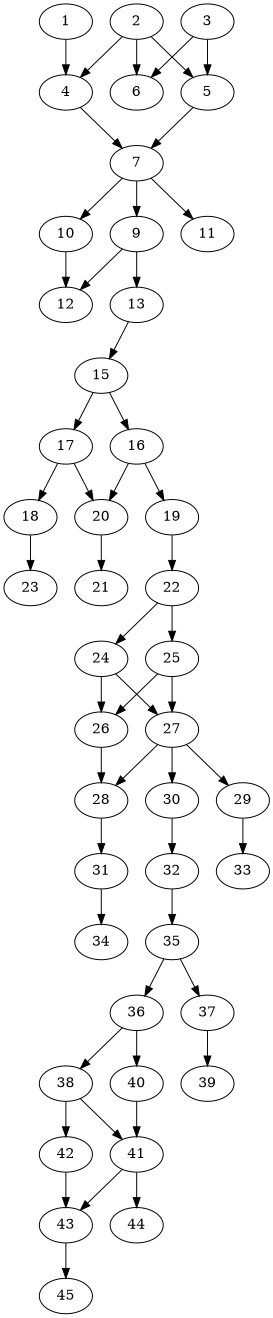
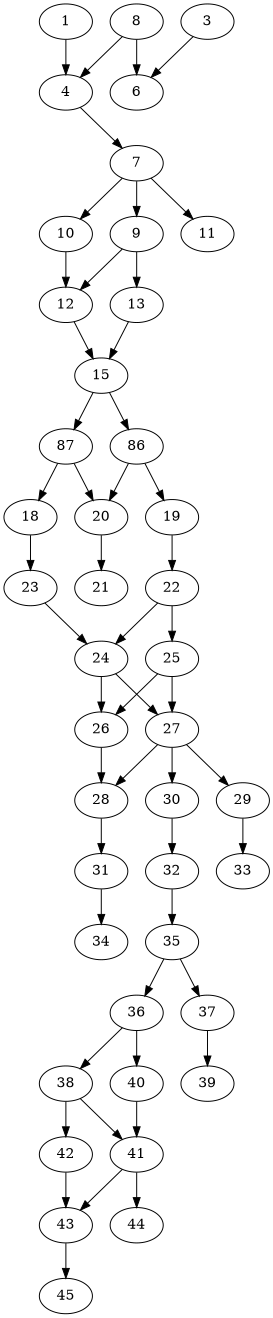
(137, 22) -> (137, 22)
(207, 92) -> none
none -> (81, 336)
(66, 446) -> (66, 446)
(137, 446) -> (137, 446)
none -> (62, 620)
